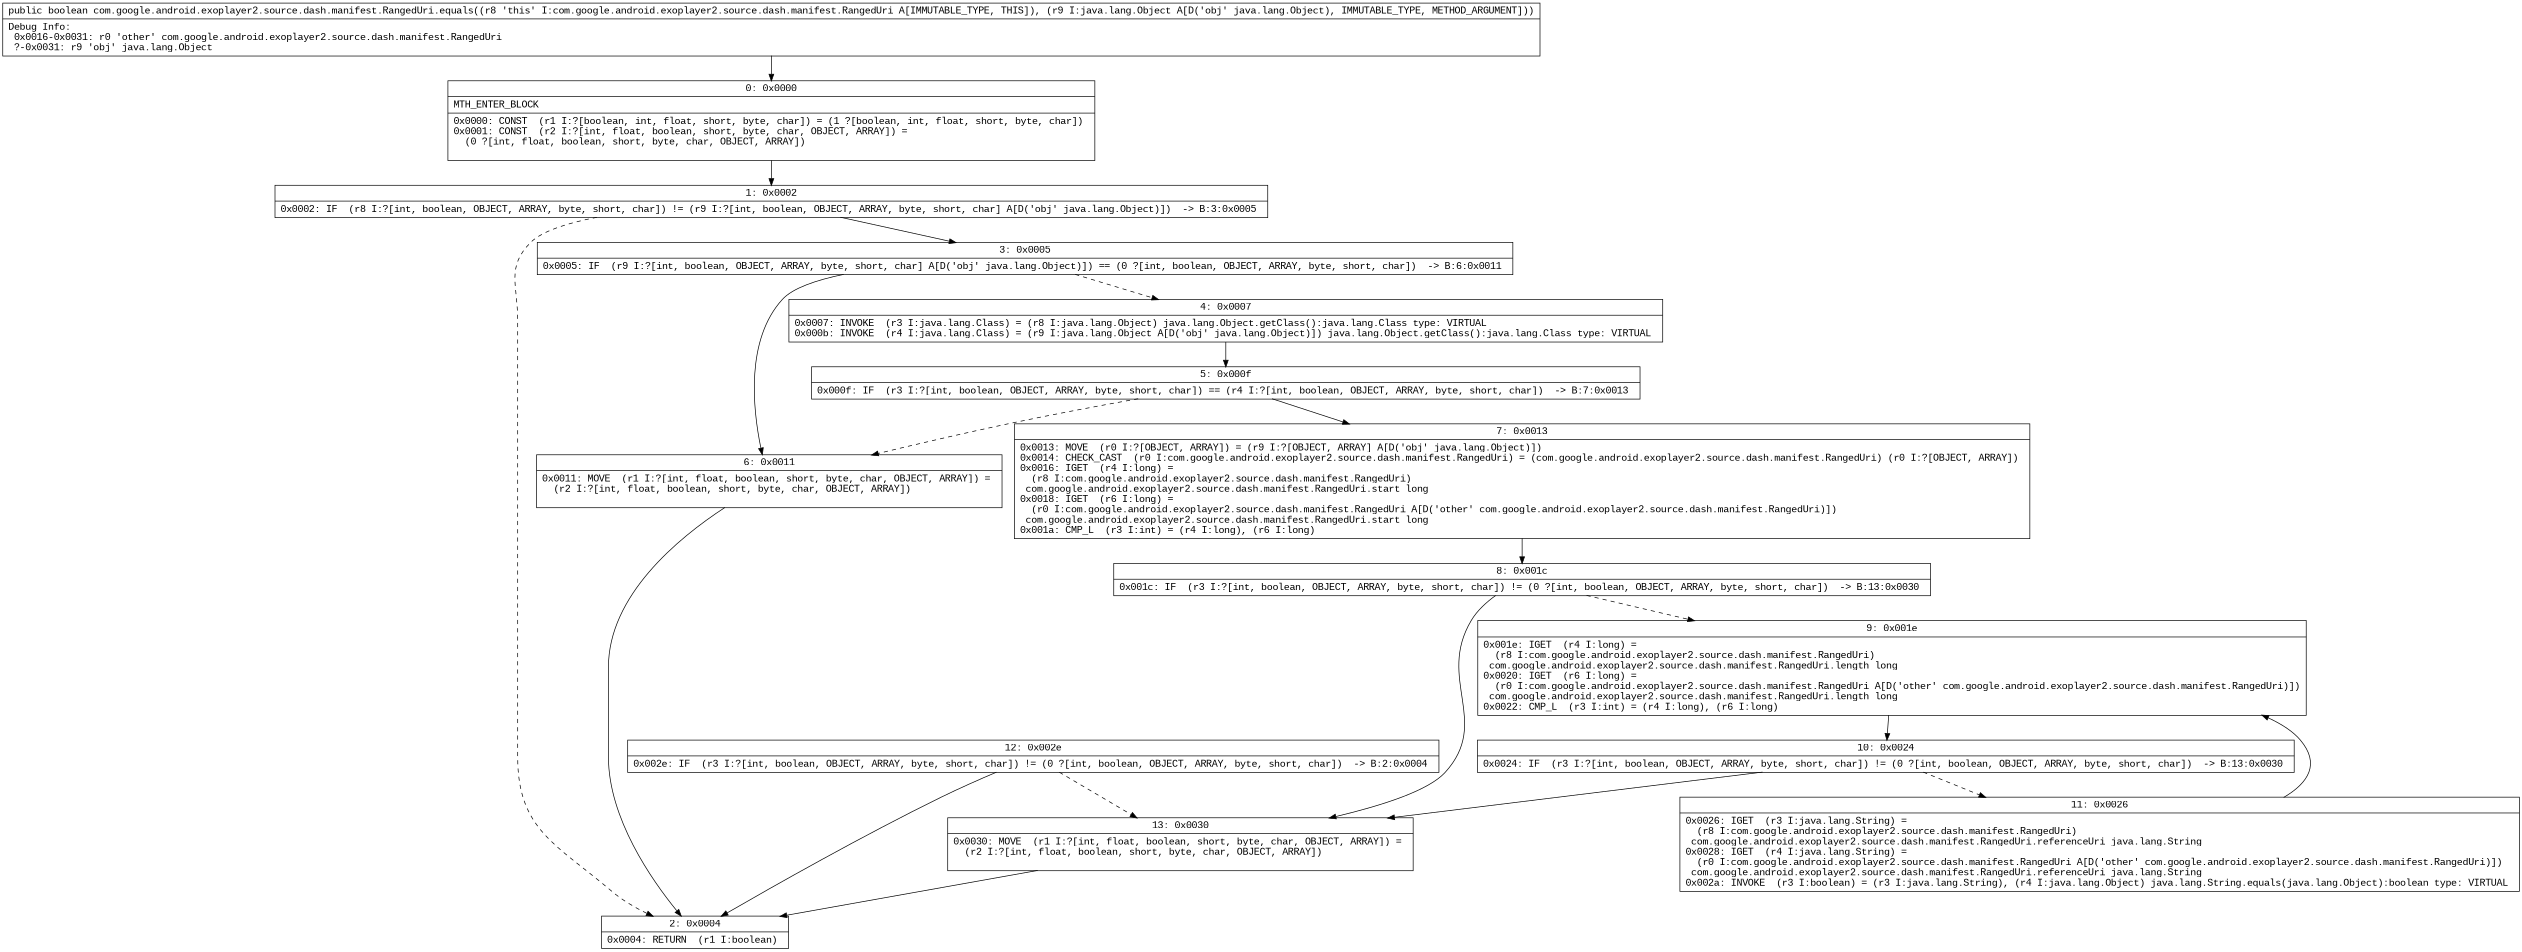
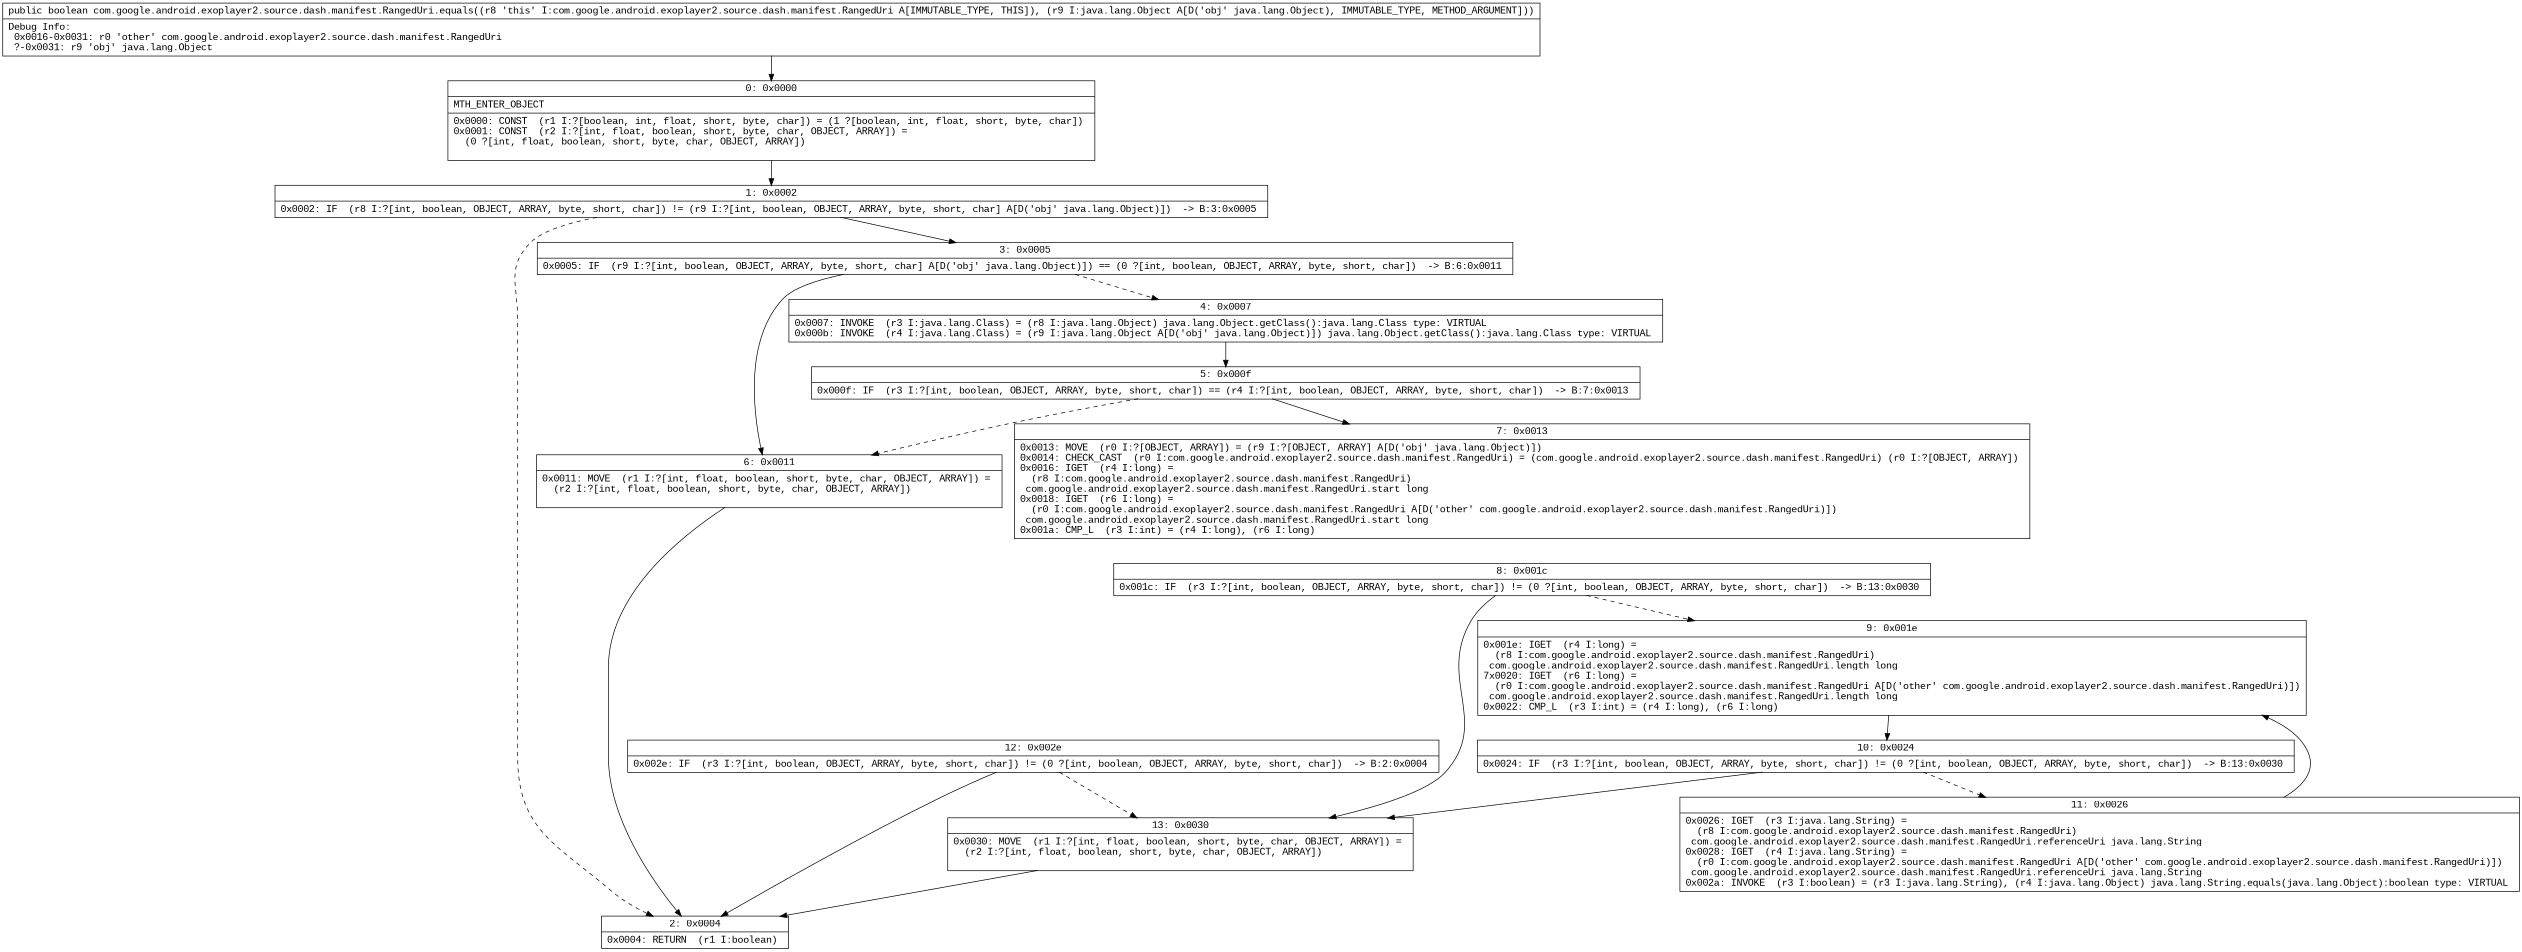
(496, 104) -> (499, 104)
(1522, 548) -> none
(1563, 676) -> (1563, 676)
